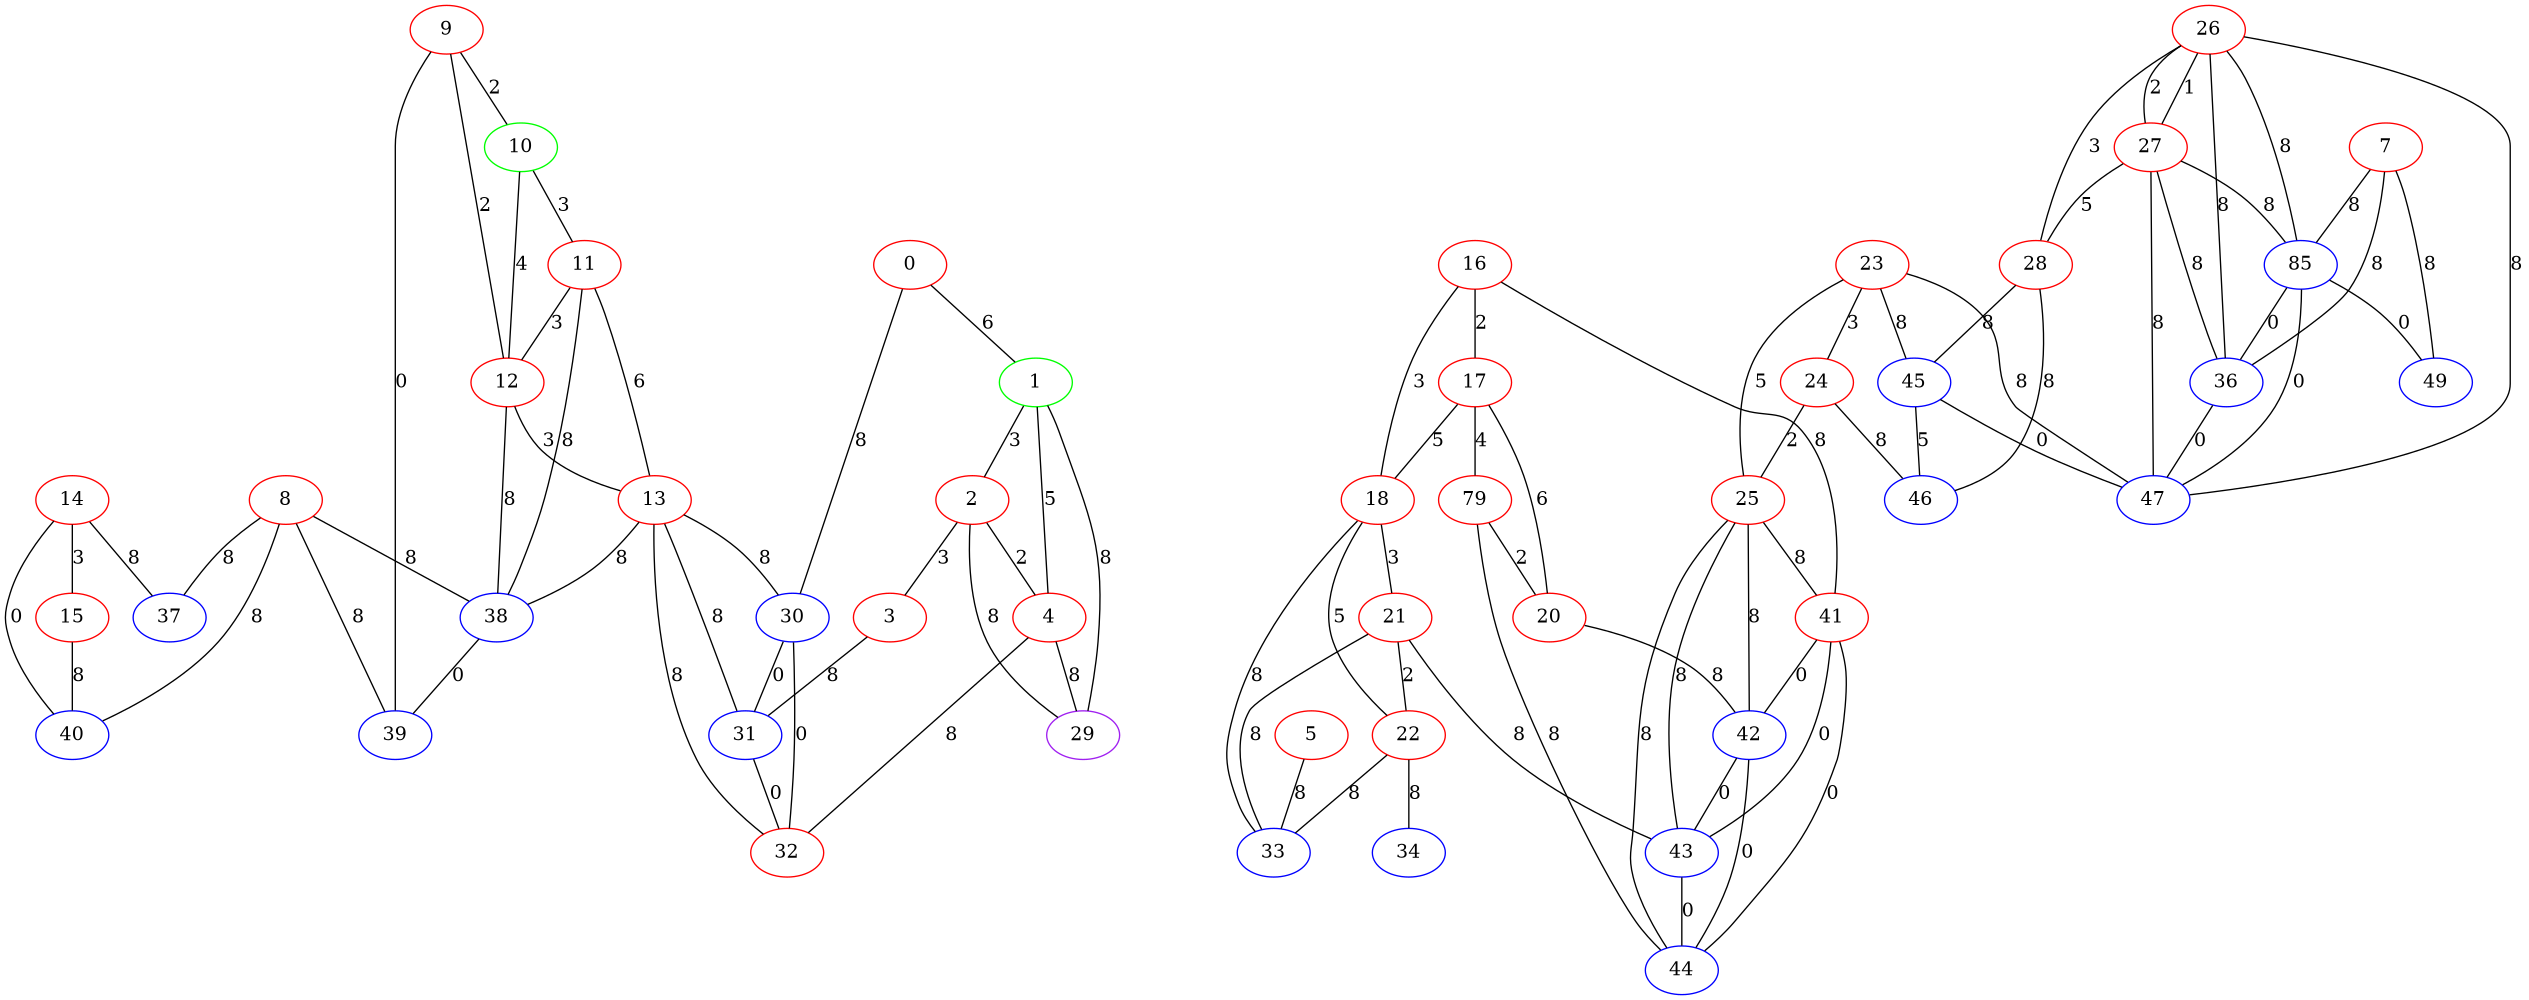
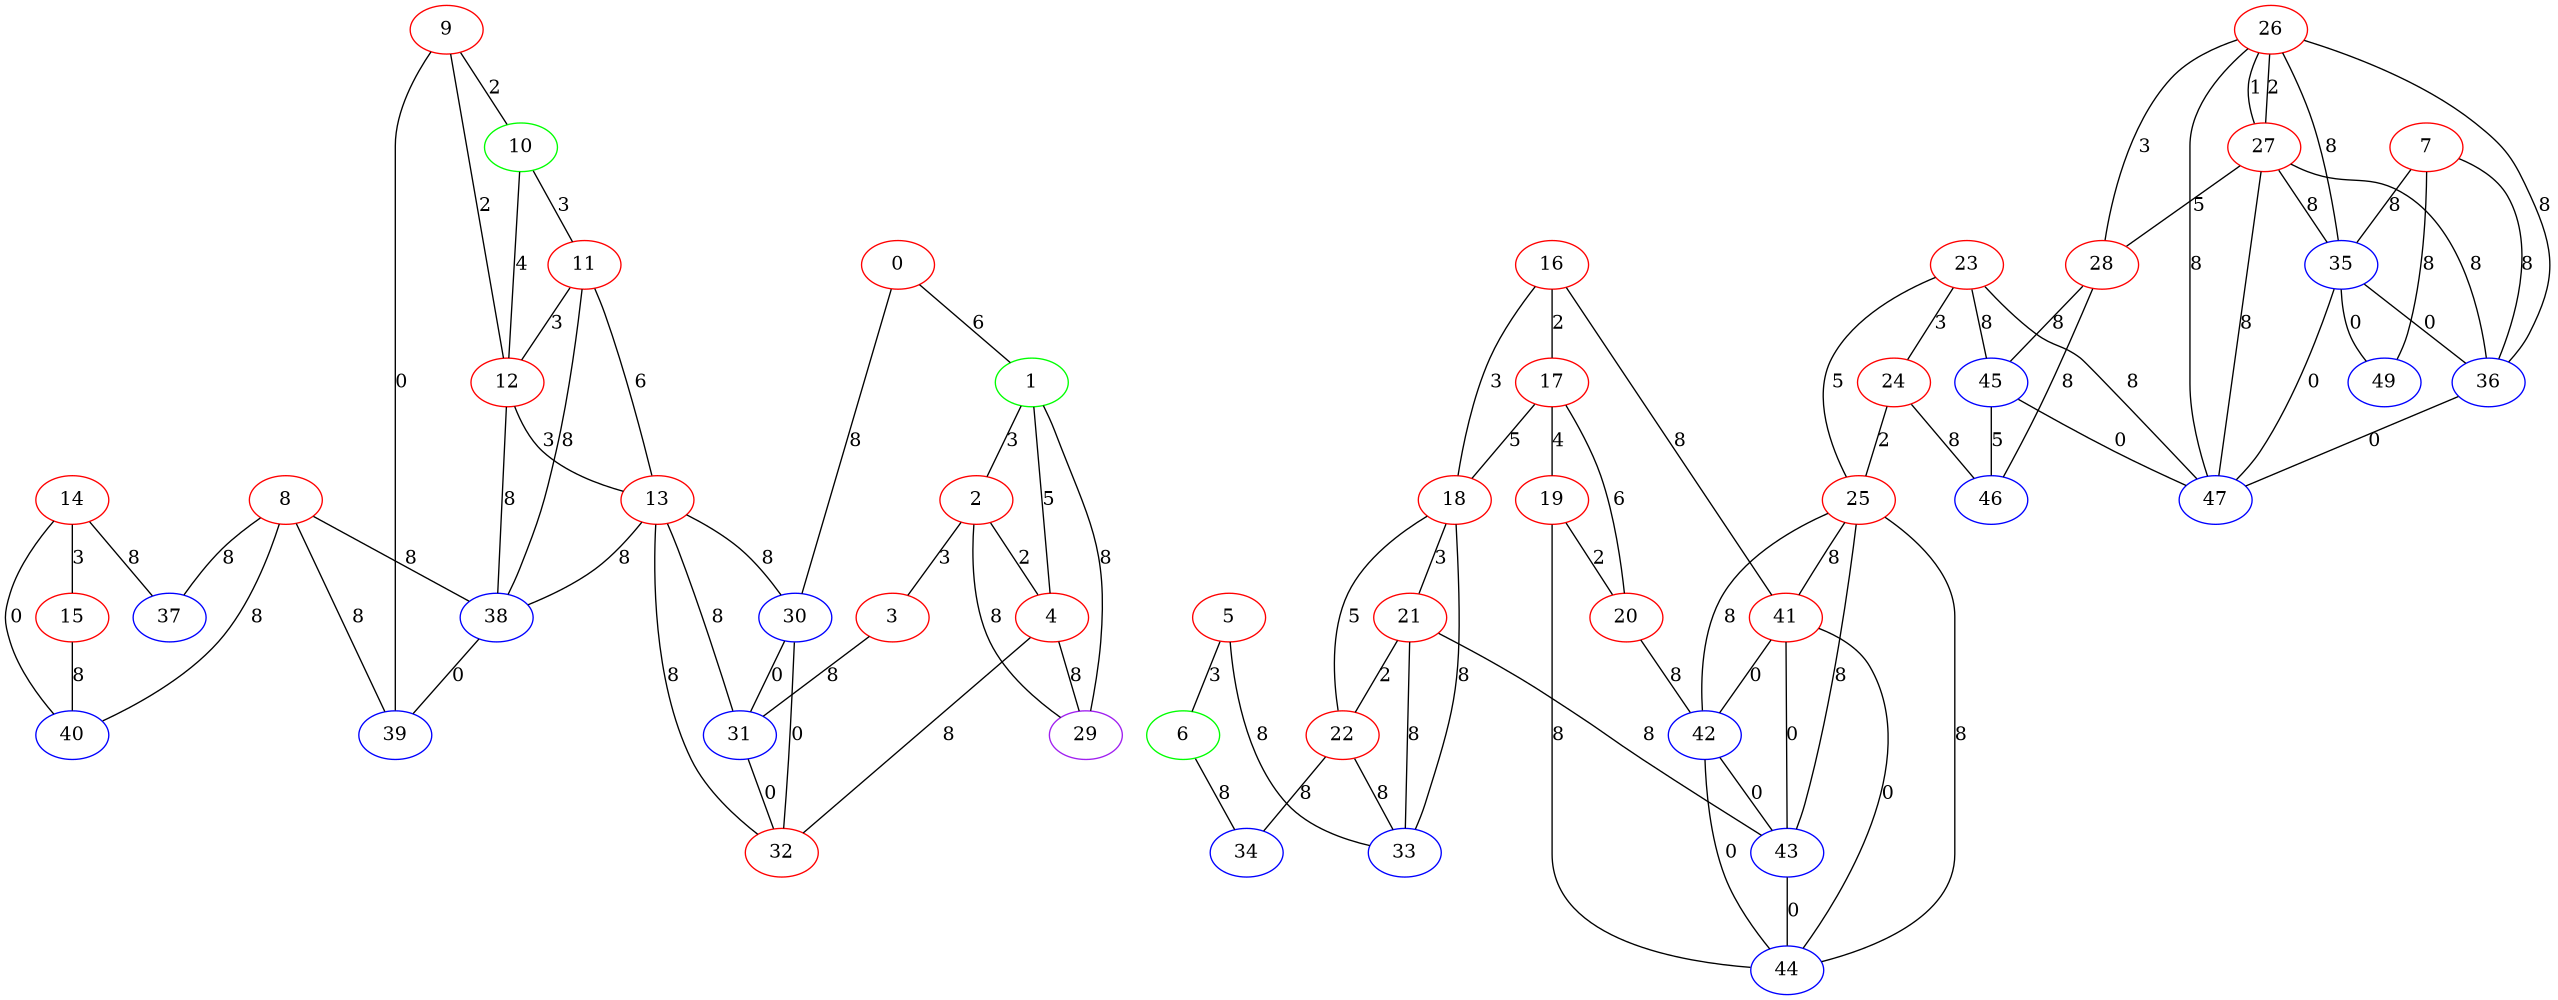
(2301, 265) -> (2341, 265)
(1475, 500) -> (1552, 500)
none -> (1183, 735)
